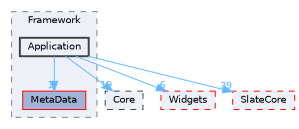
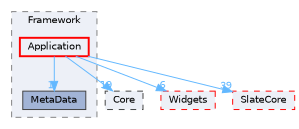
(54, 47) -> (54, 47)
(54, 100) -> (54, 100)
